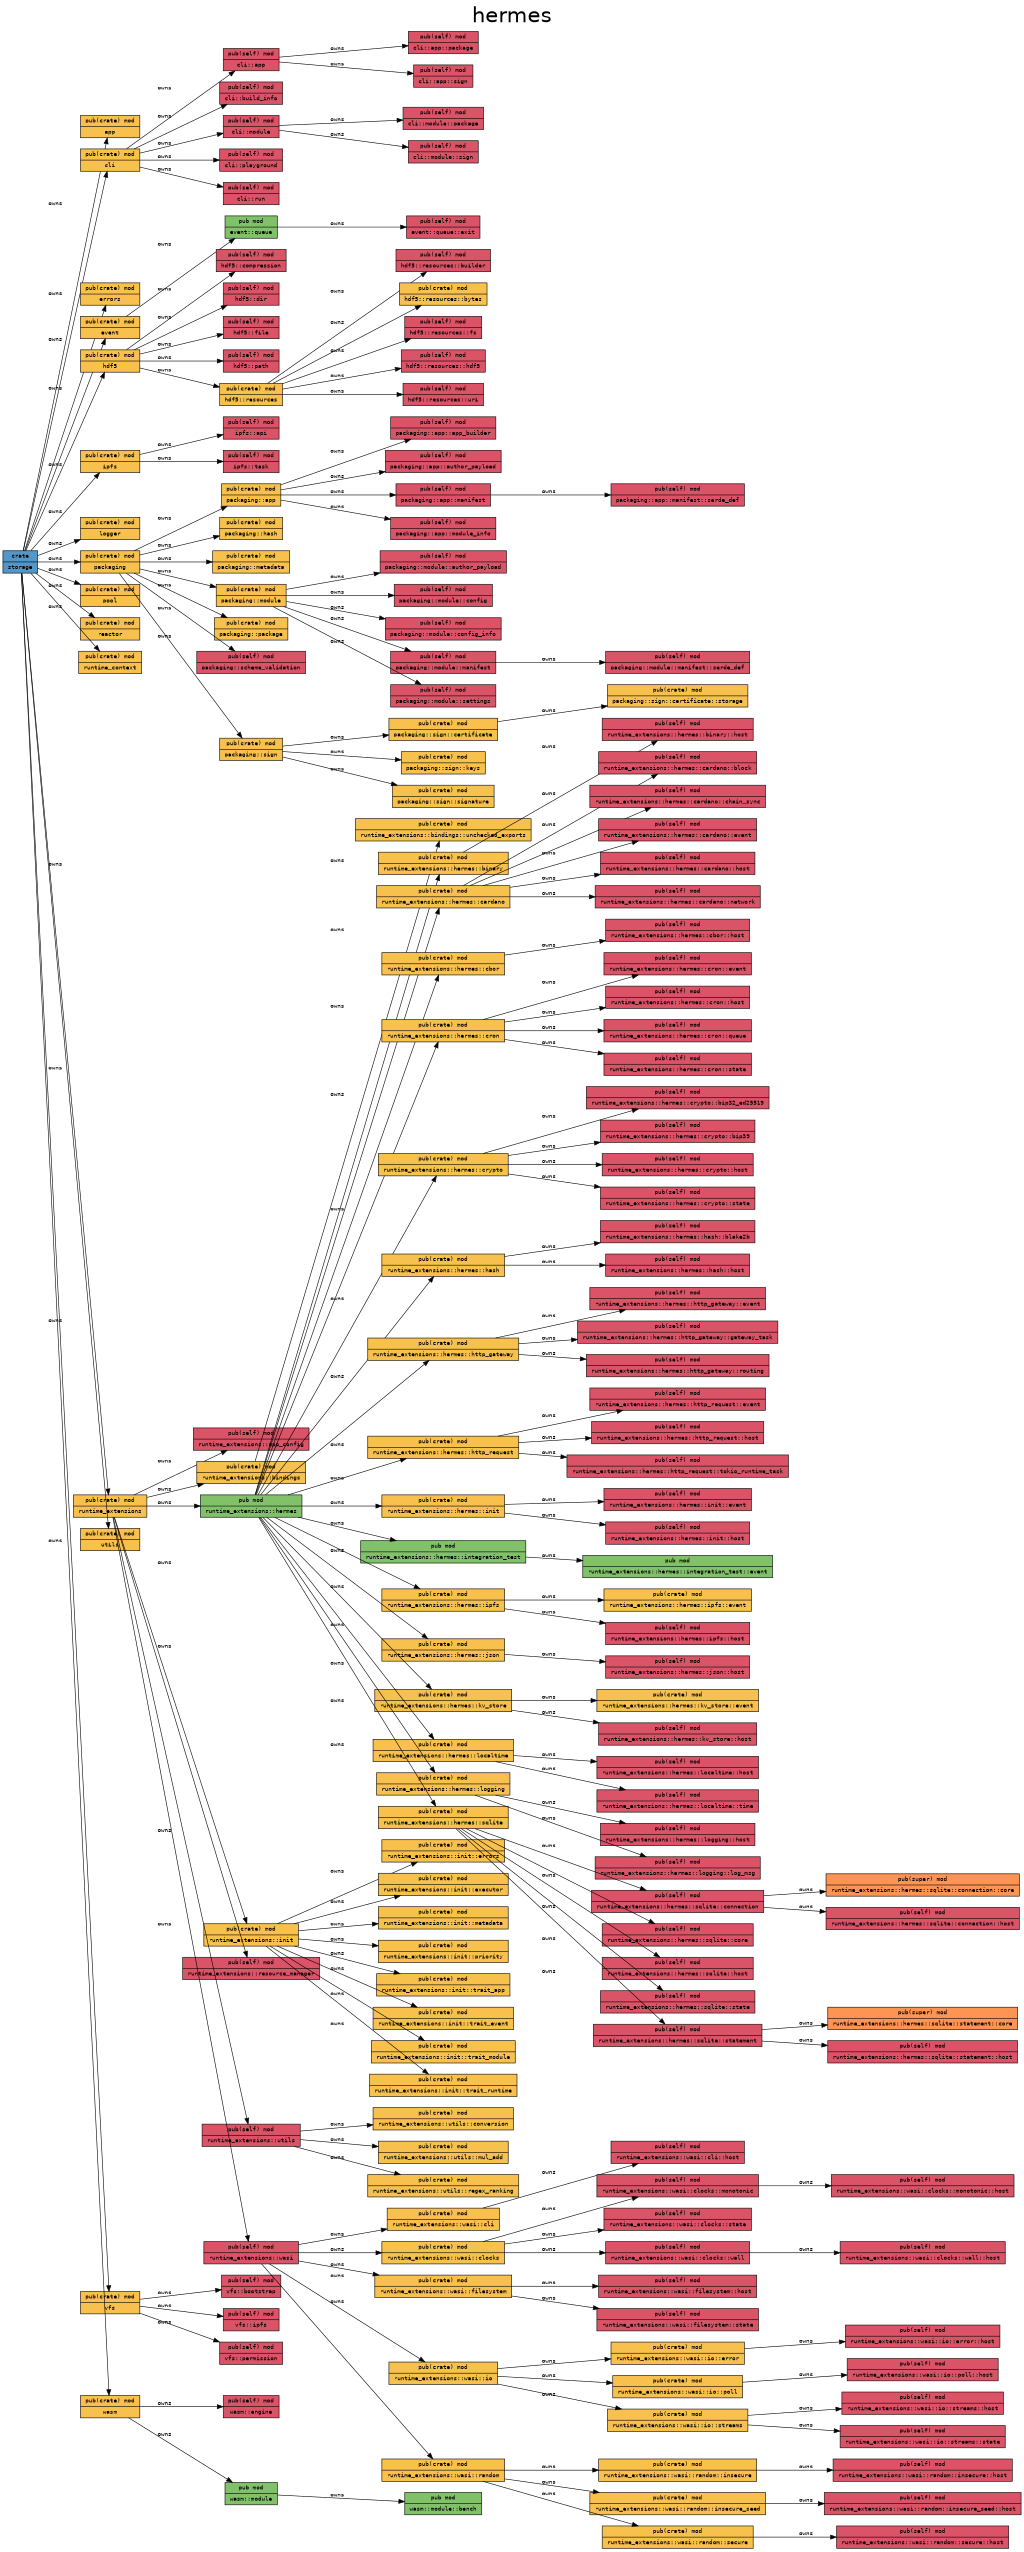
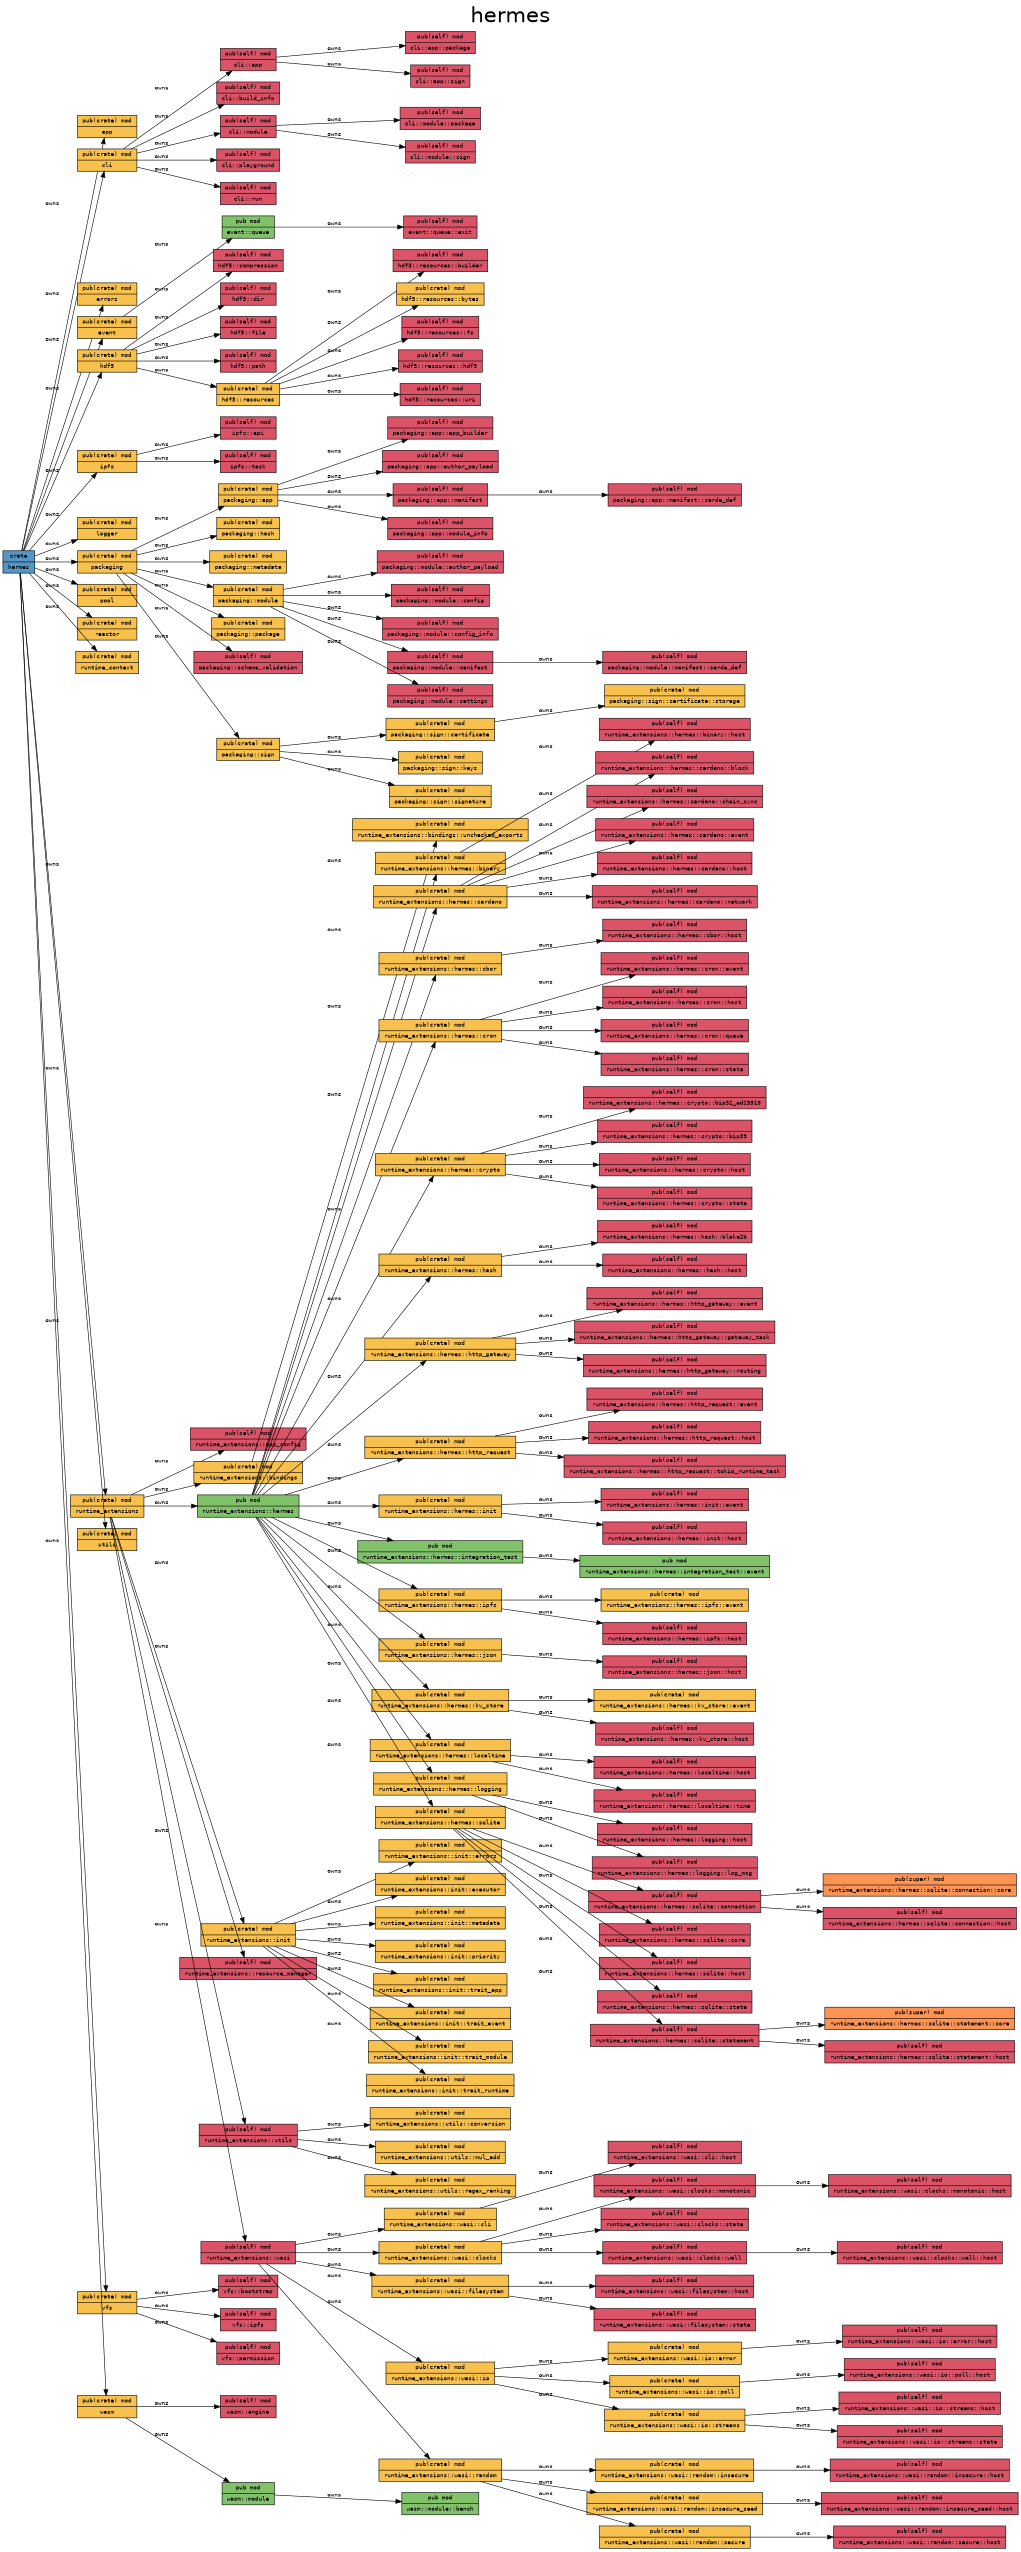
(20, 567) -> (19, 567)
